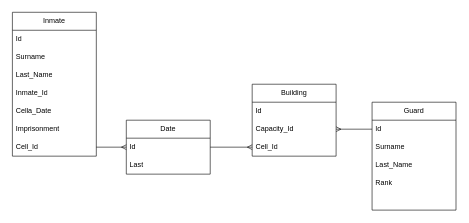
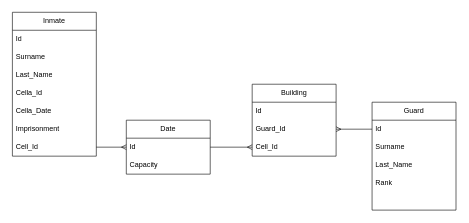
(34, 93) -> (30, 93)
(277, 129) -> (272, 129)
(138, 165) -> (145, 165)
